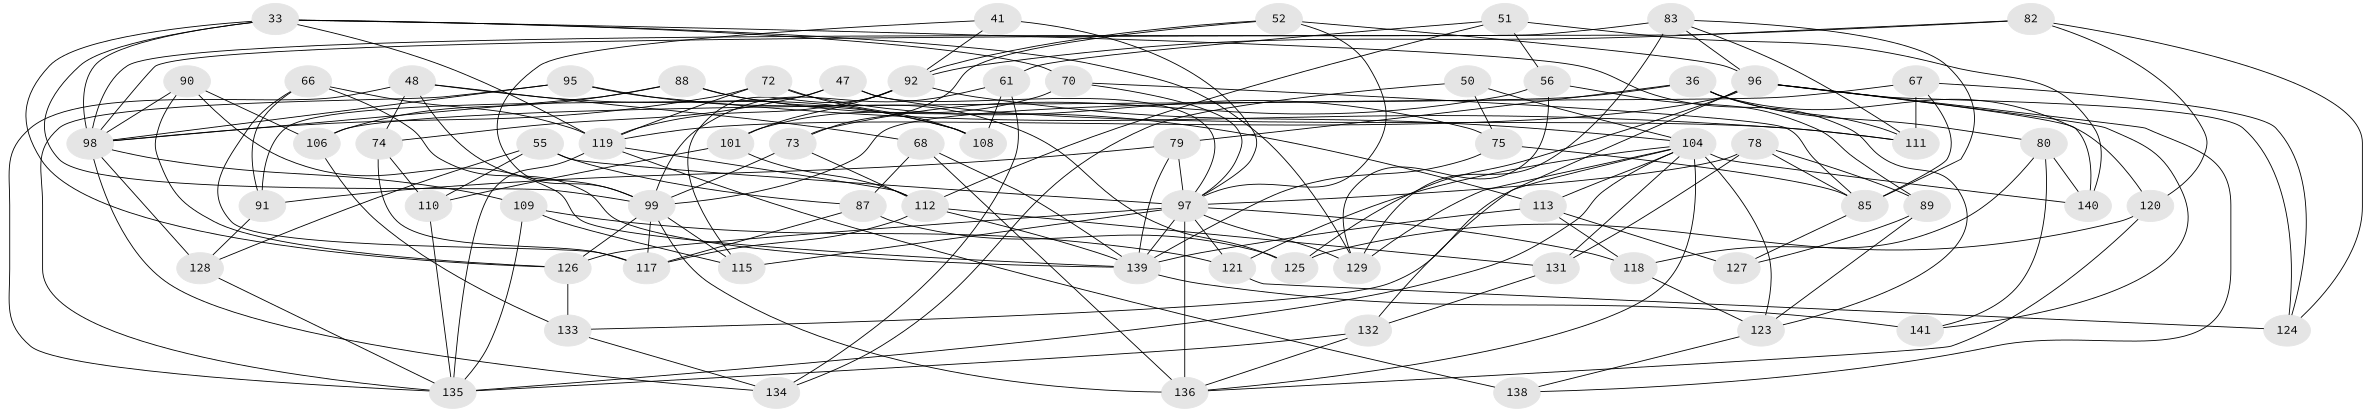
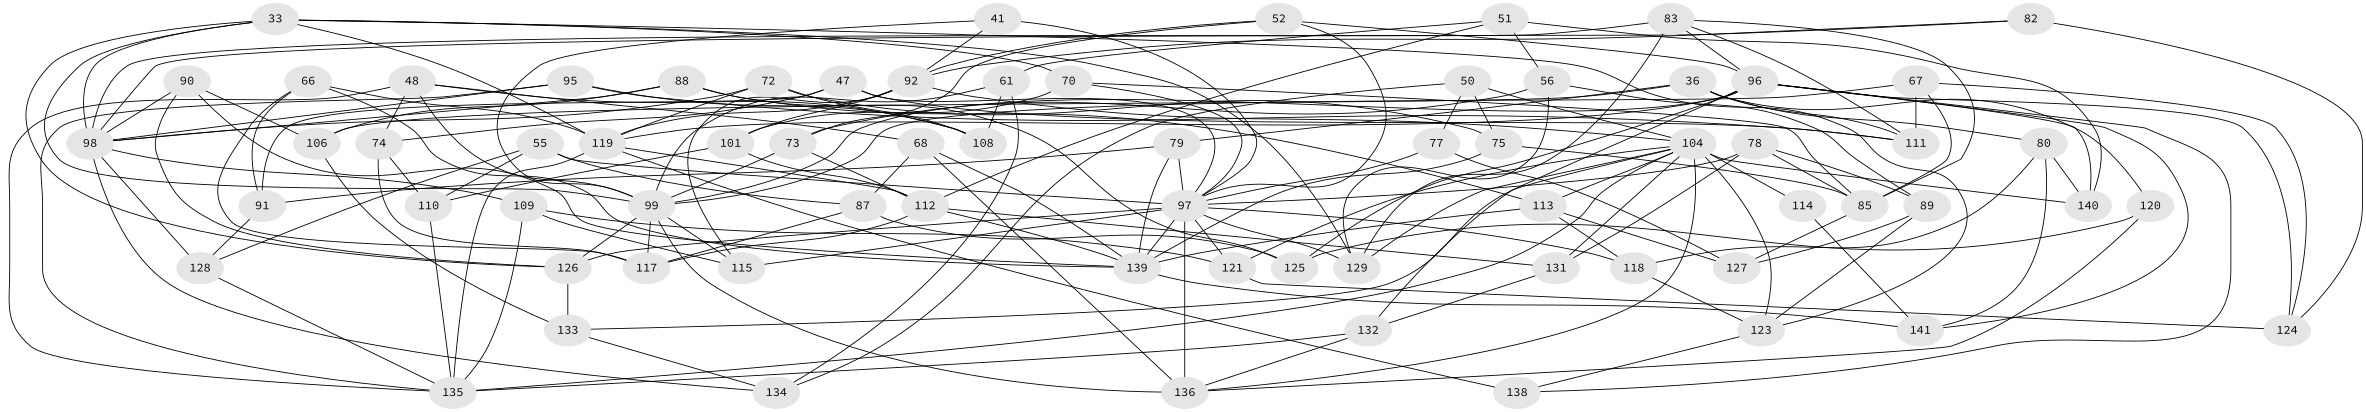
(2170, 89) -> none
none -> (1196, 101)
none -> (1437, 144)
none -> (1803, 206)
